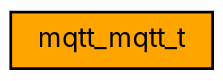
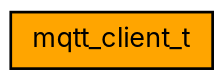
(112, 40) -> (112, 40)
